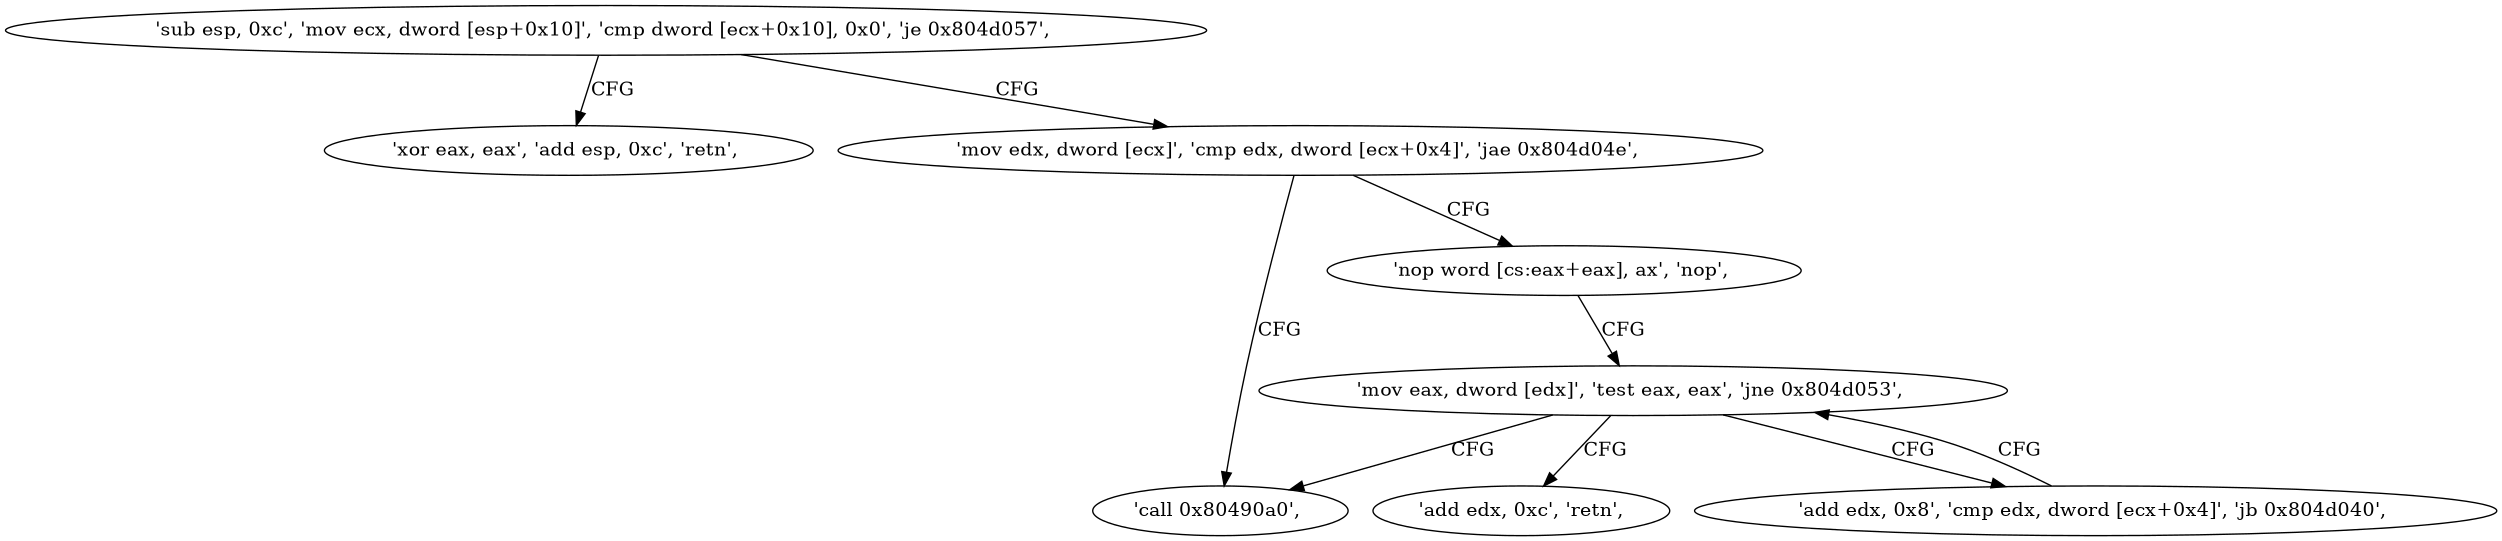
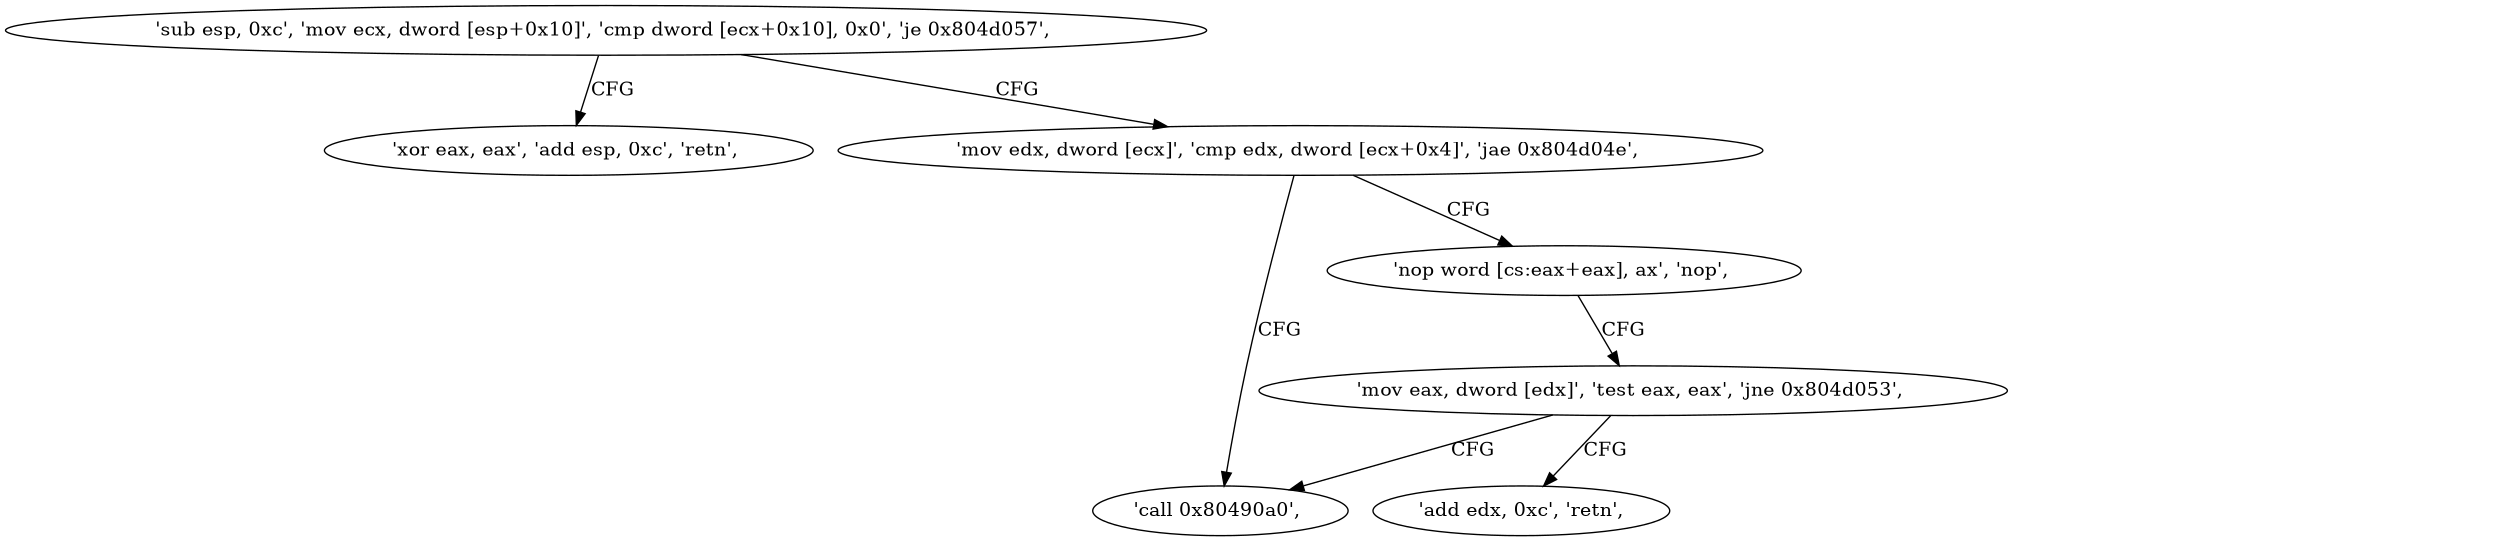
(2096, 511) -> none
